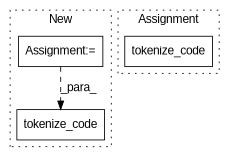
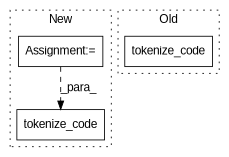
(169, 20) -> (169, 20)
